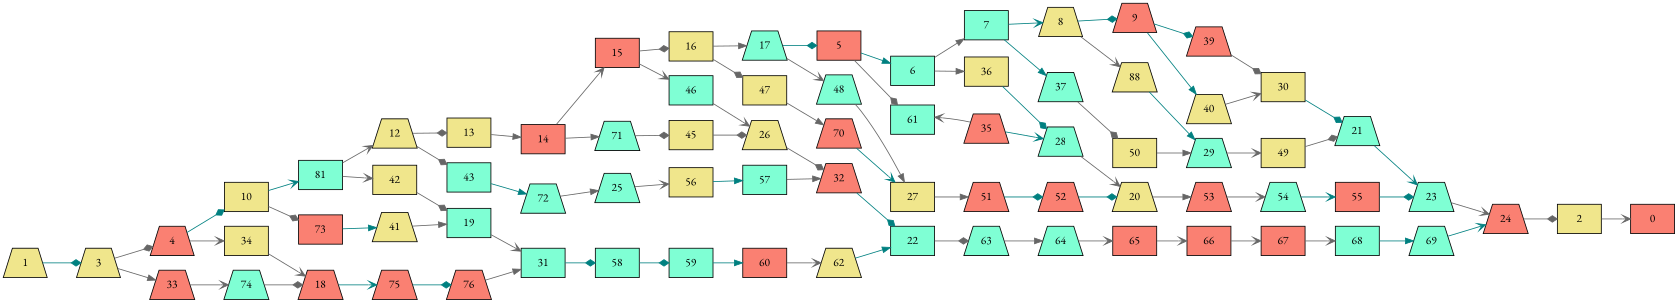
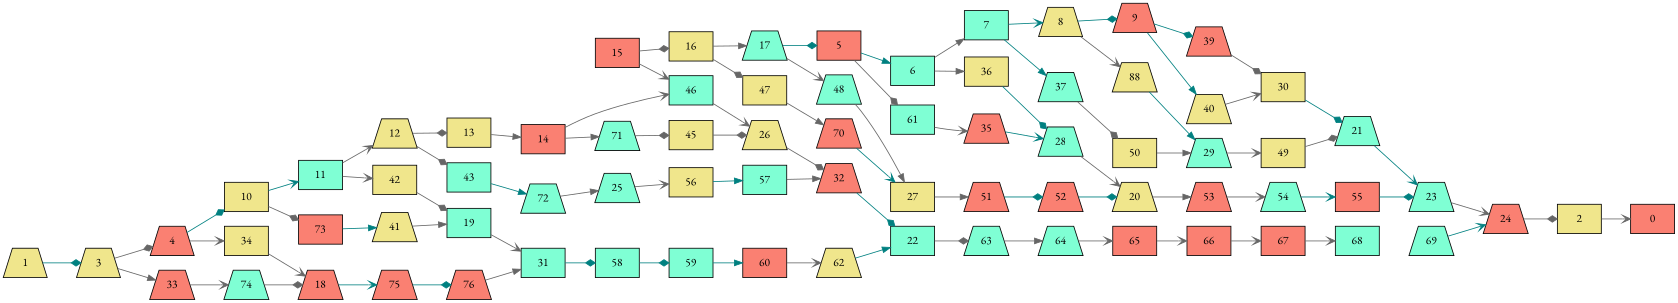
(578, 99) -> (612, 108)
(957, 120) -> (947, 129)
(321, 175) -> (321, 175)
(1392, 241) -> none
